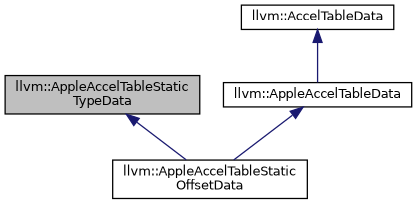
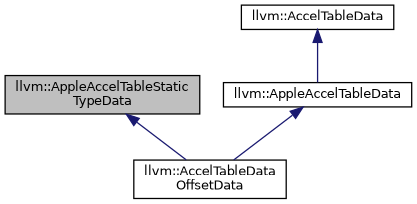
(210, 179) -> (210, 179)
